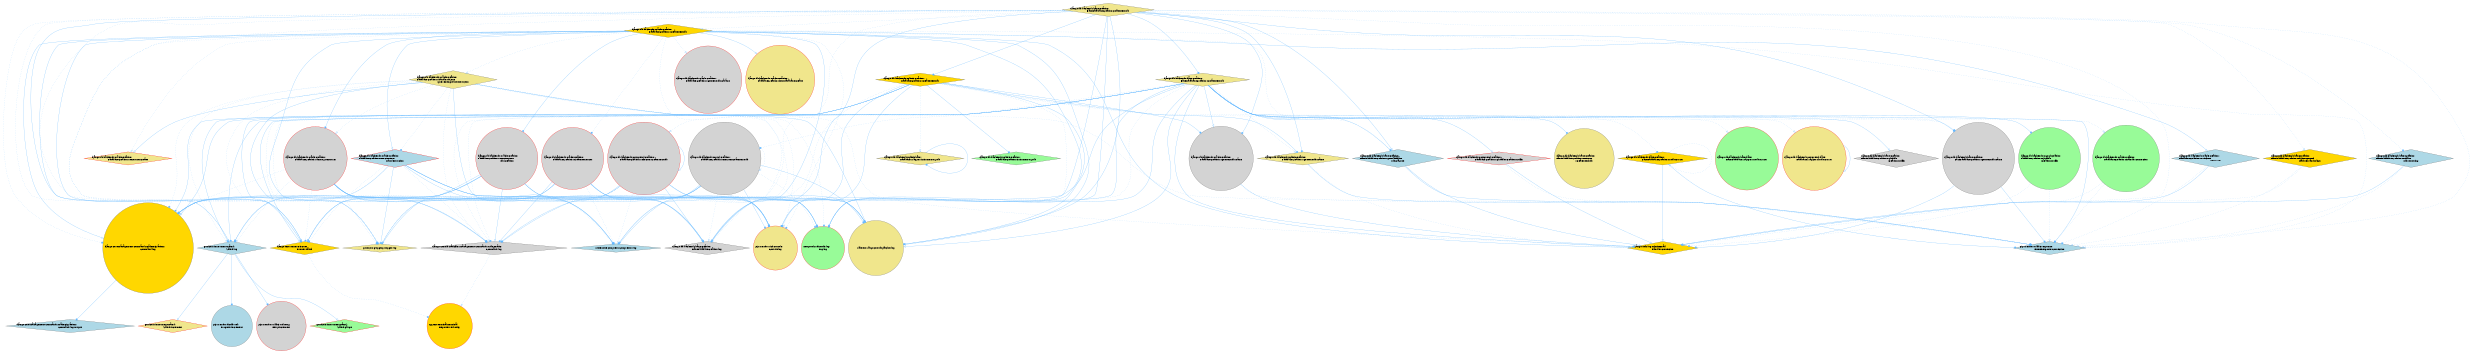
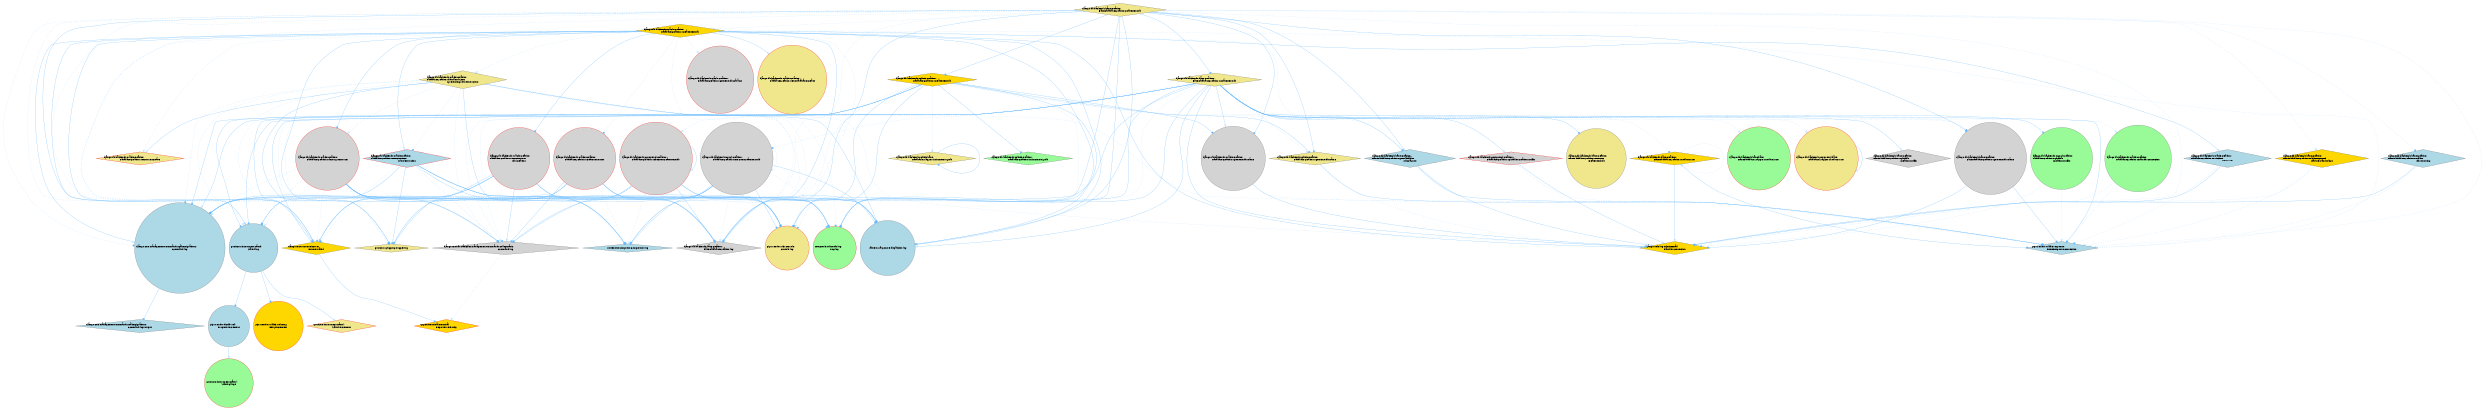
(148, 248) -> (180, 248)
(232, 248) -> (253, 248)
(876, 248) -> (888, 248)
(279, 298) -> (229, 352)
(359, 299) -> (369, 299)
(281, 326) -> (278, 326)
(345, 326) -> (229, 383)
(450, 326) -> (446, 326)
